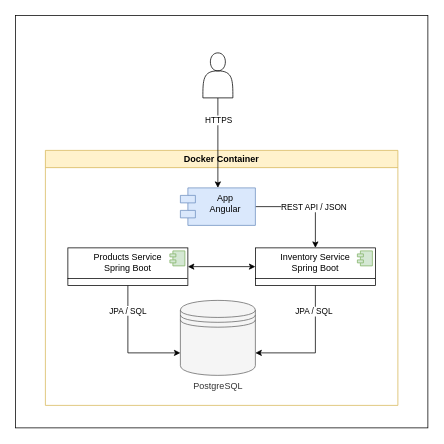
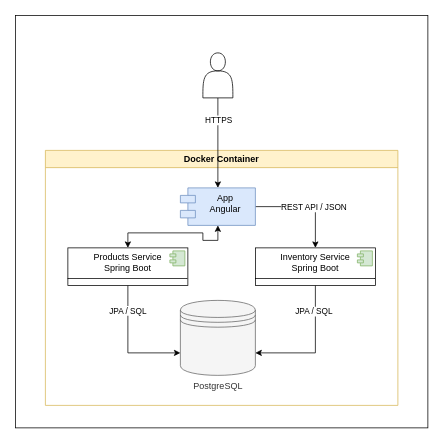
(221, 267) -> (210, 240)
